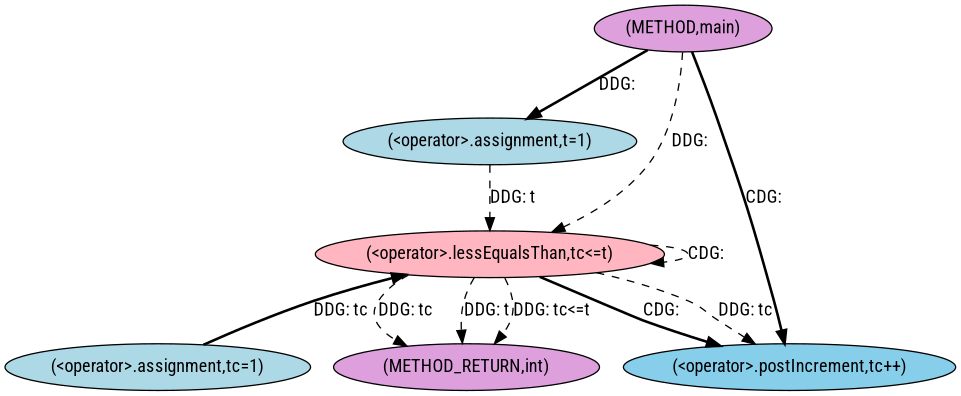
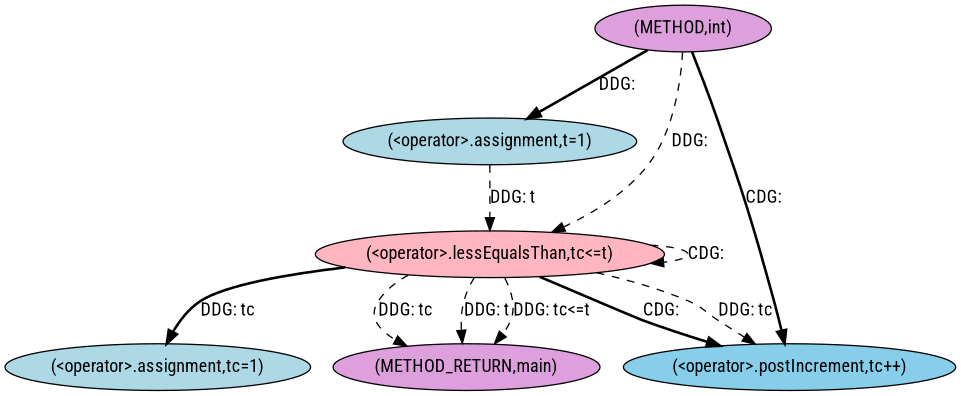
(683, 29) -> (683, 29)
(296, 307) -> (251, 283)
(467, 367) -> (467, 367)
